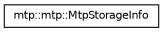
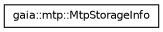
(81, 16) -> (81, 16)
